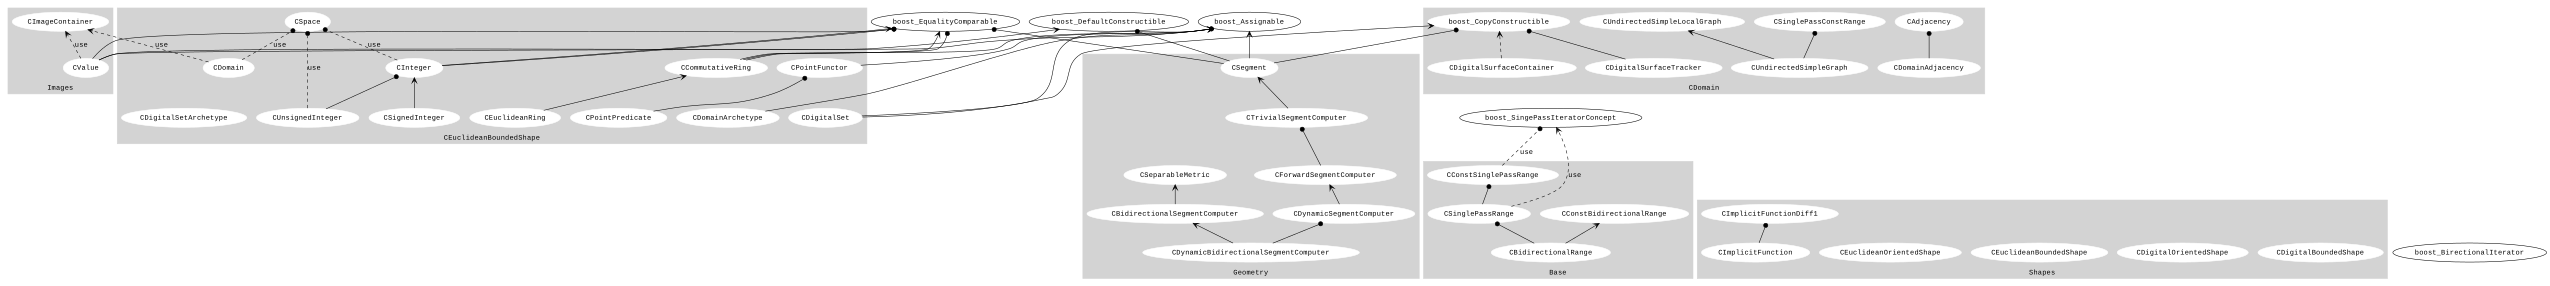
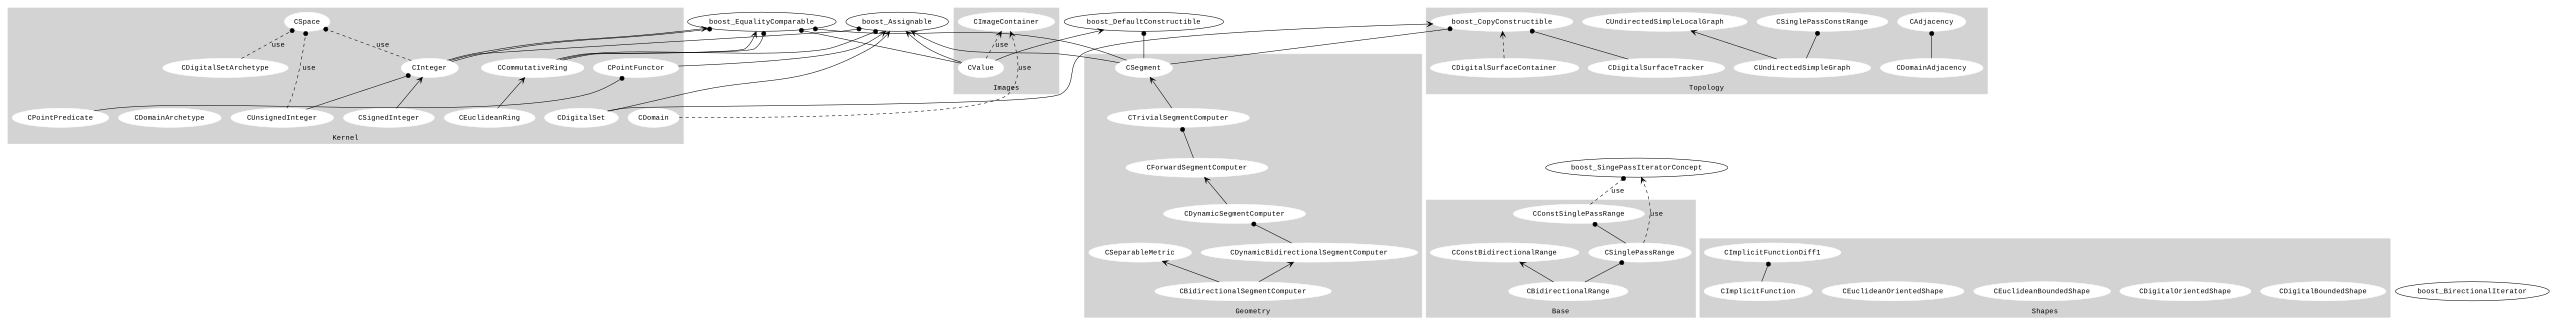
(267, 46) -> (266, 45)
(986, 60) -> (653, 43)
(1704, 88) -> (1707, 88)
(492, 138) -> (346, 138)
(1215, 234) -> (1274, 273)
